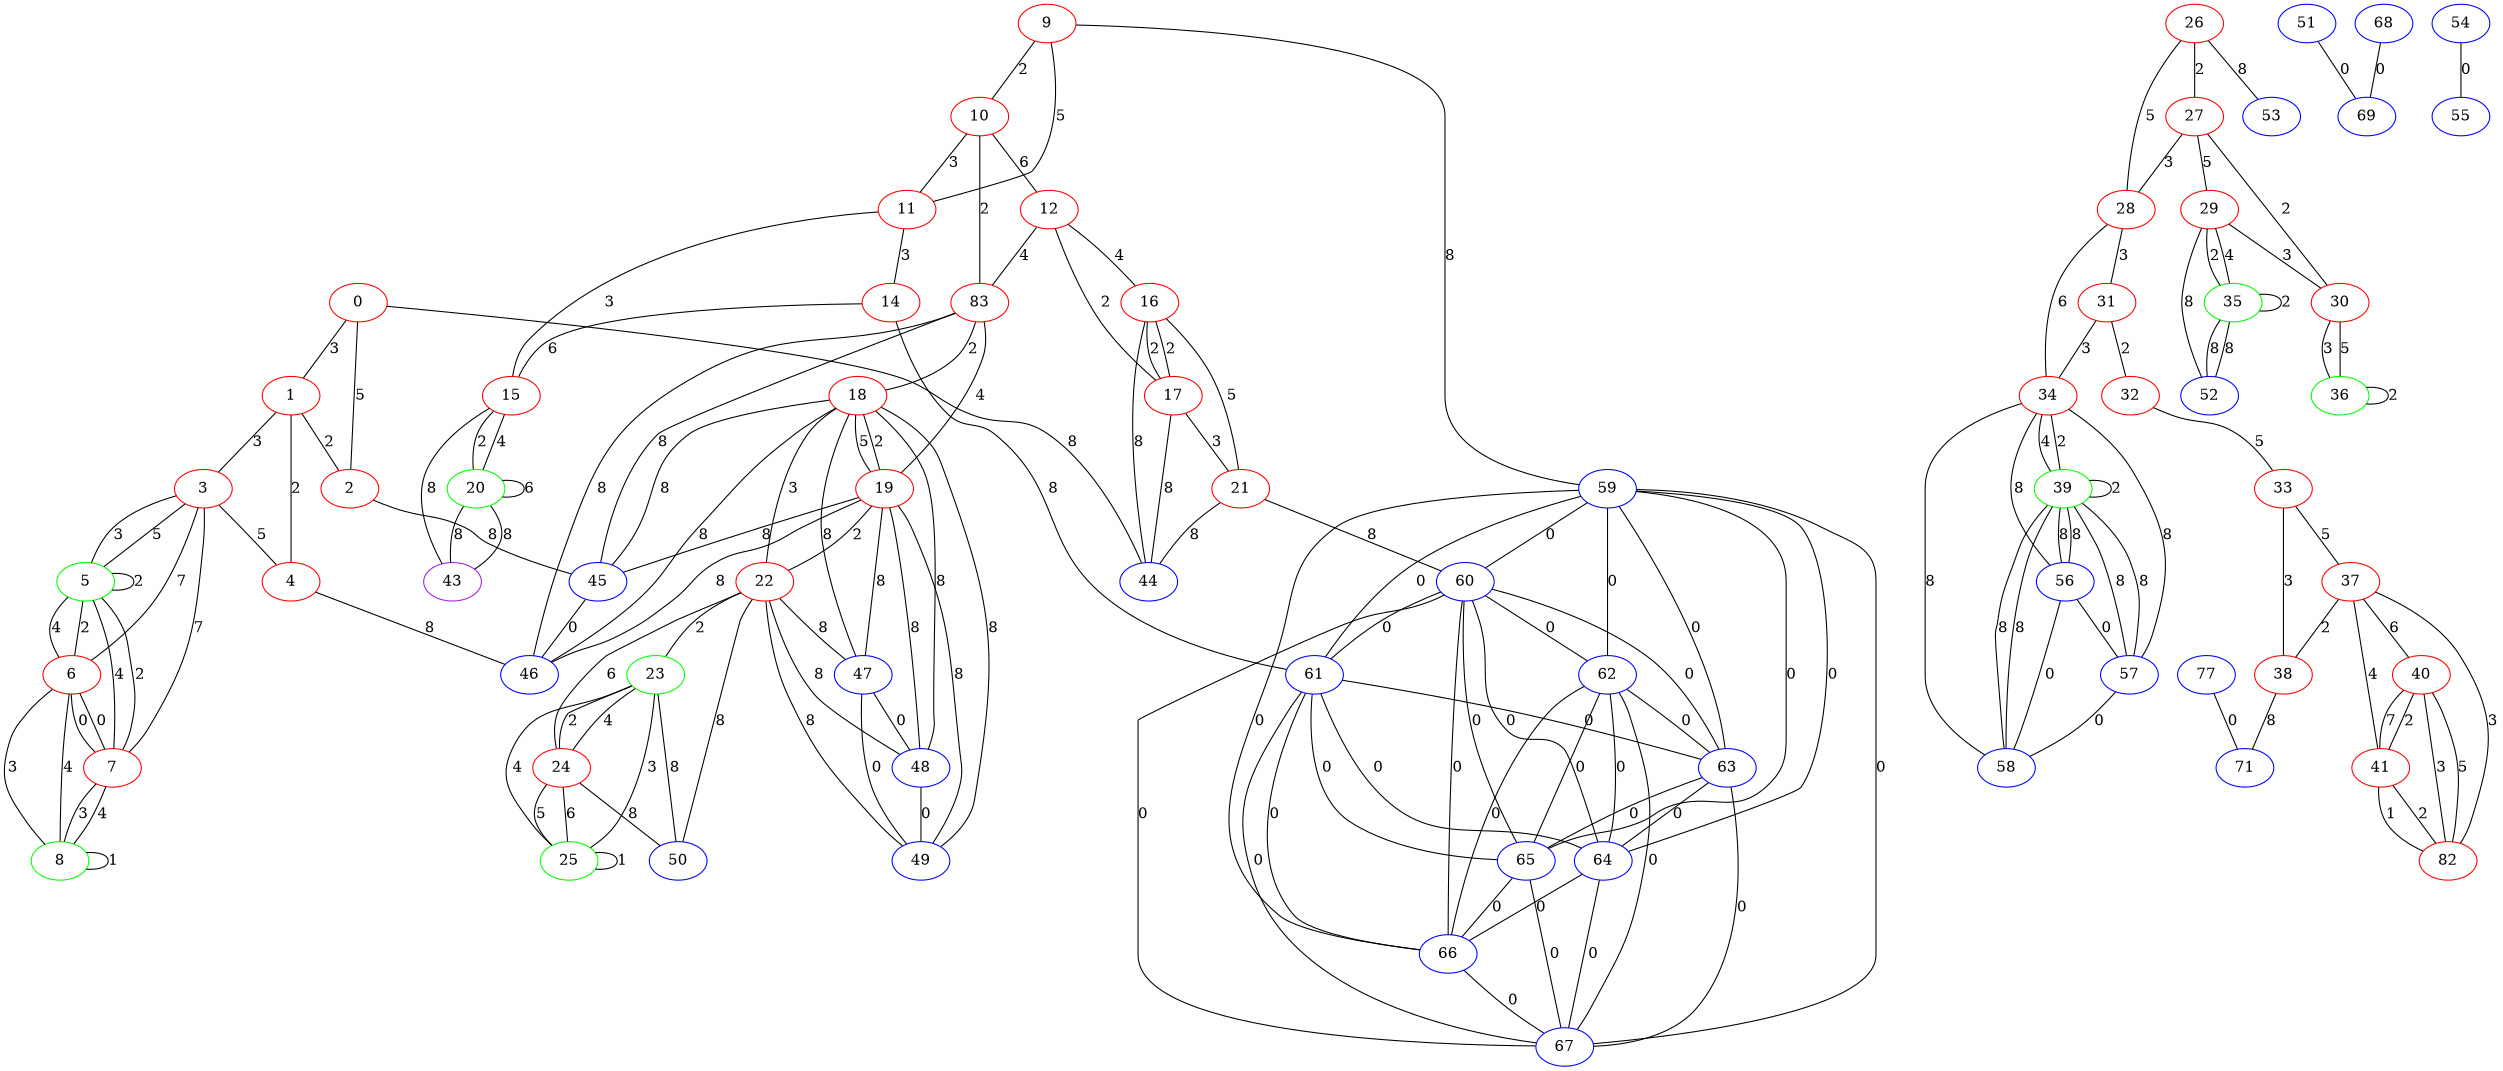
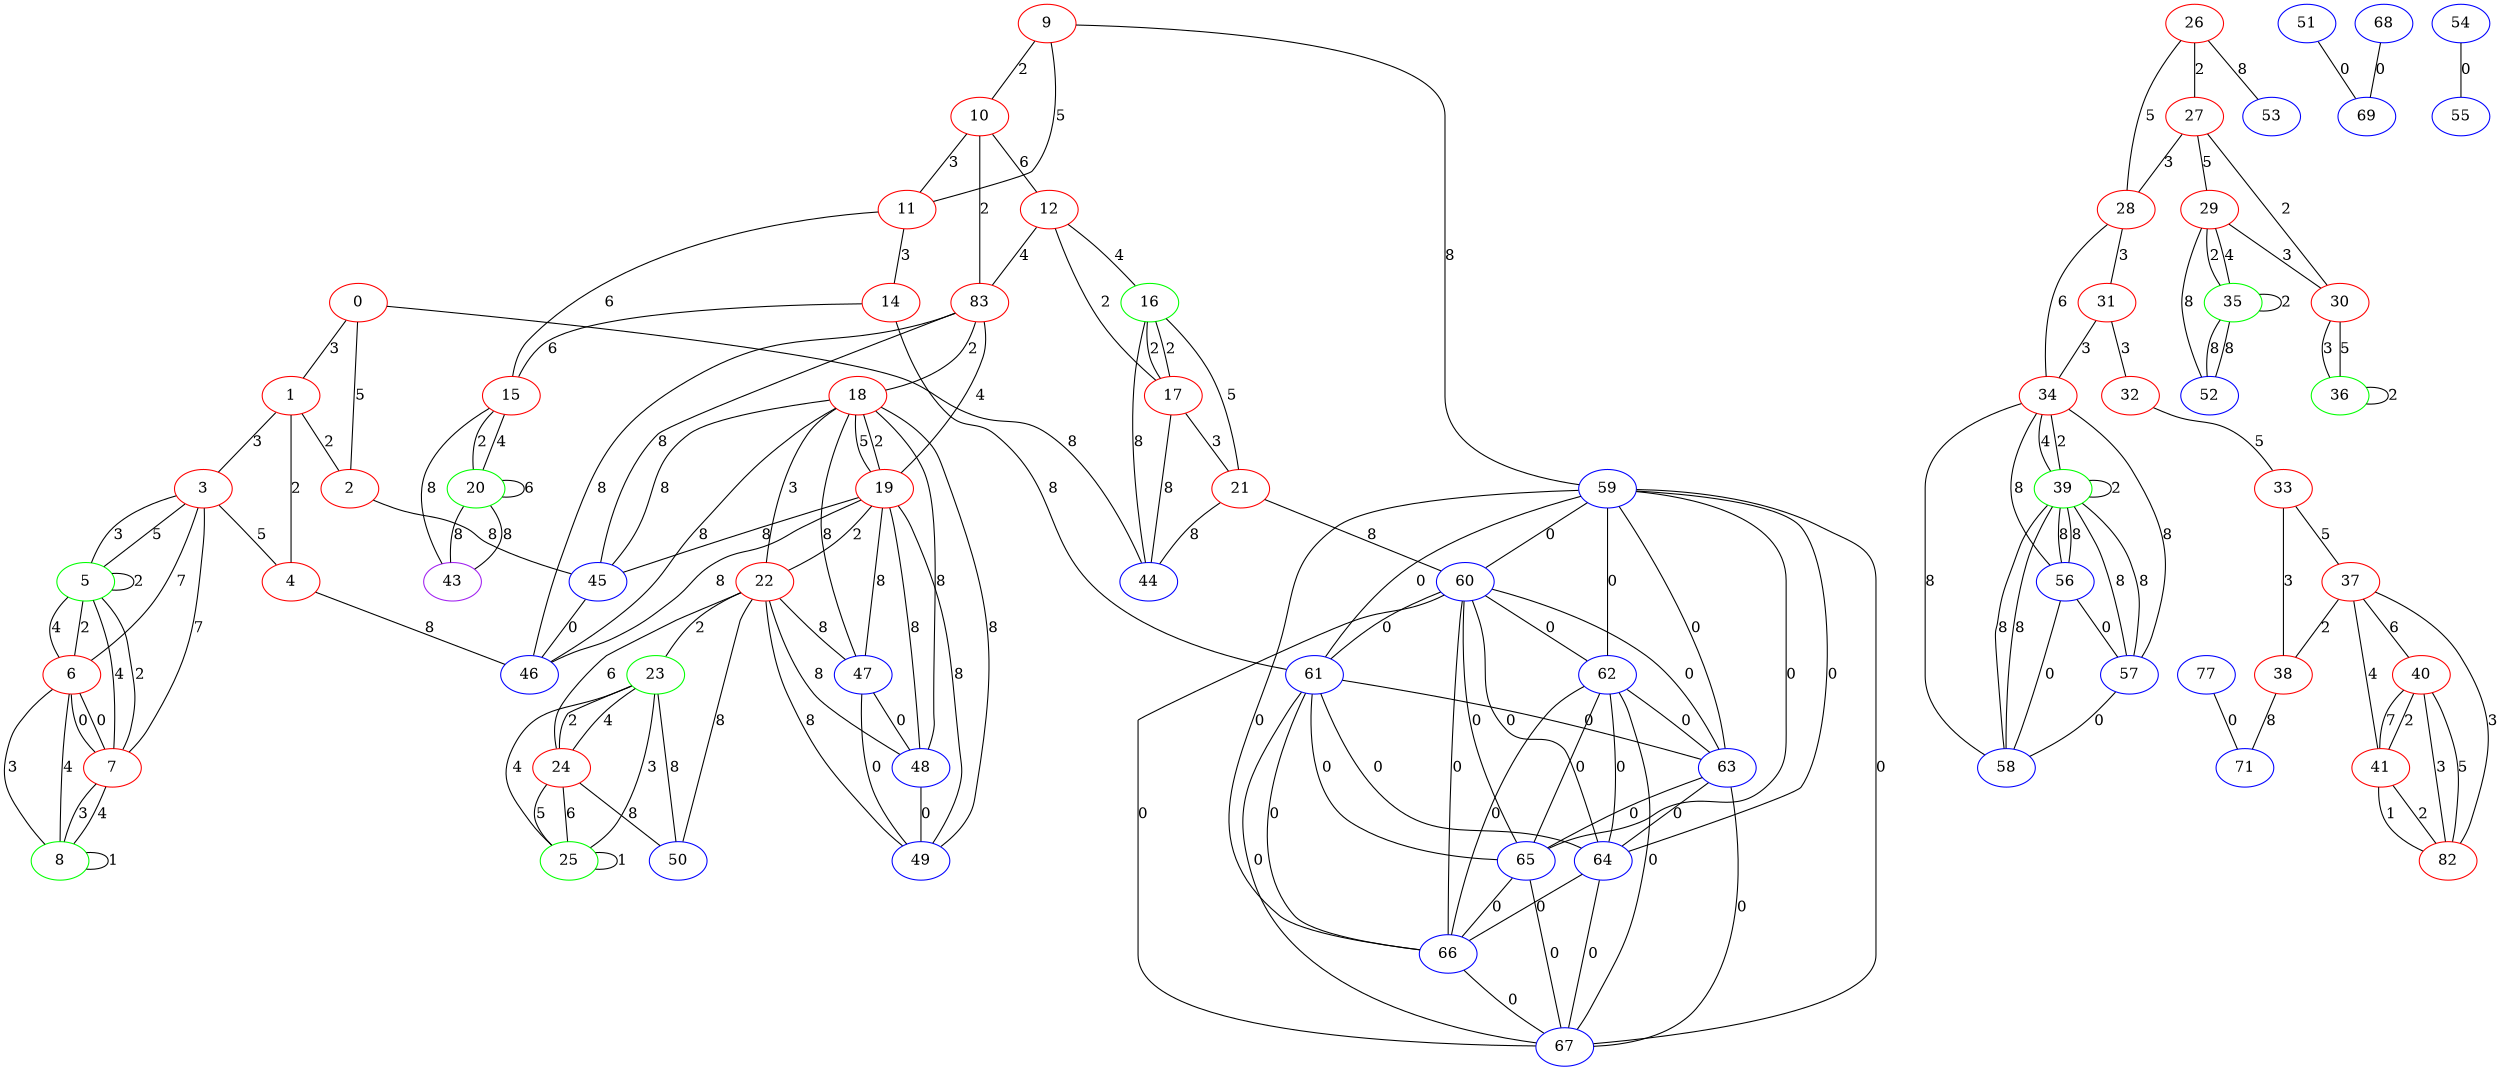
(610, 303) -> (610, 303)
(1150, 303) -> (1150, 303)
(2126, 349) -> (2126, 349)
